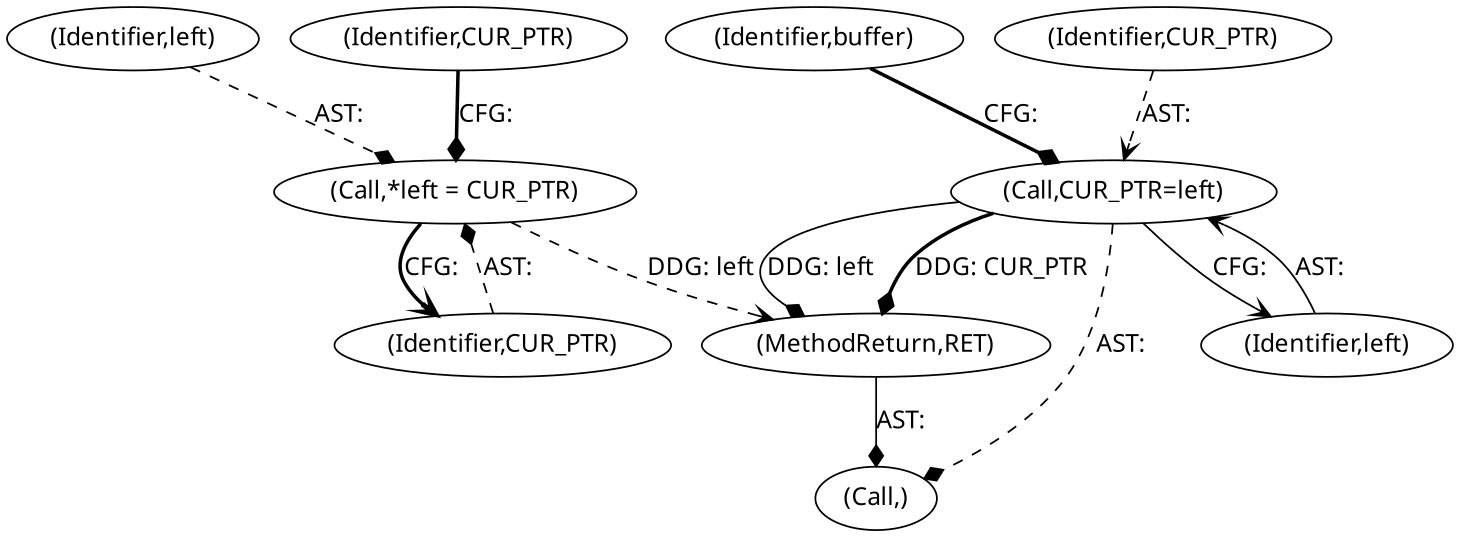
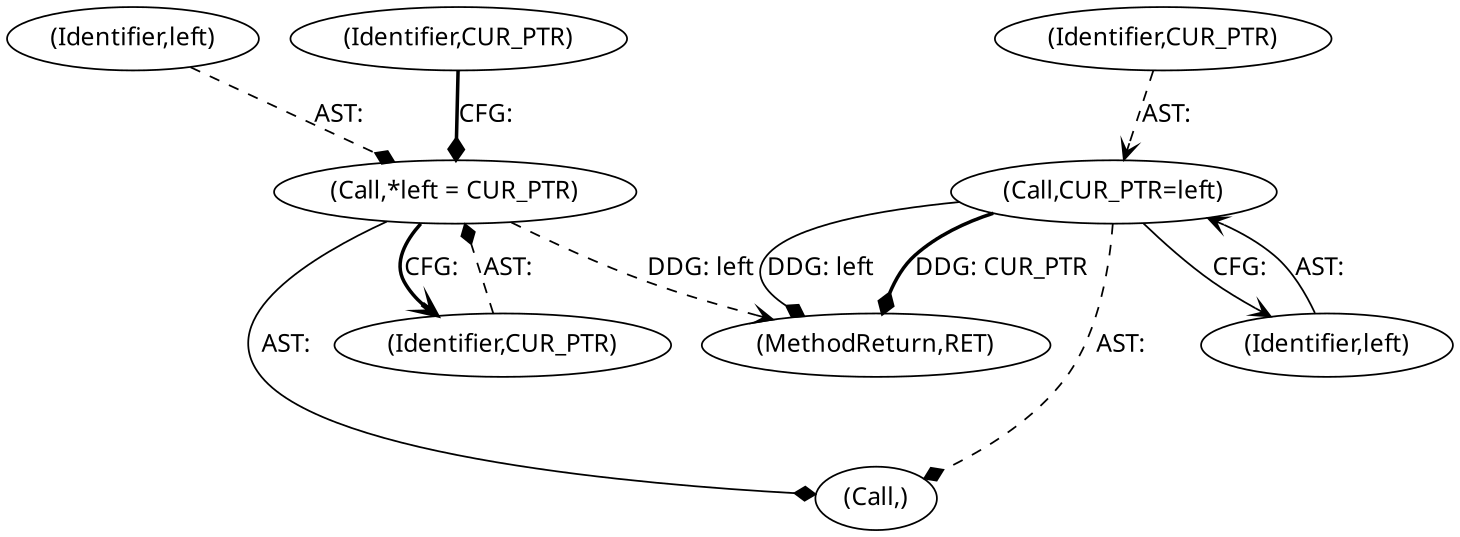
(815, 39) -> none
(876, 411) -> (407, 444)
